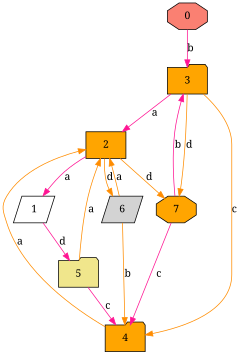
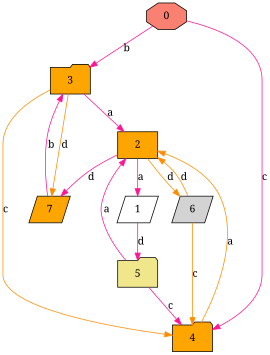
(140, 176) -> (90, 170)
(120, 177) -> (184, 177)
(176, 209) -> (50, 209)
(85, 212) -> (101, 213)
(152, 270) -> (262, 161)
(128, 274) -> (195, 274)
